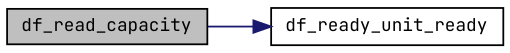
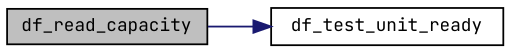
(387, 27) -> (387, 27)
